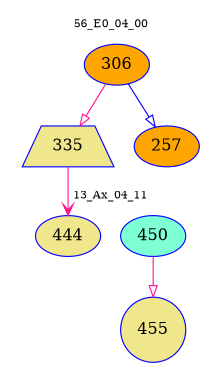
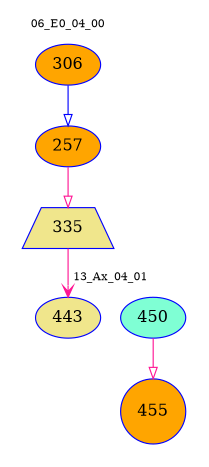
(111, 24) -> (68, 24)
(96, 100) -> (68, 182)
(111, 196) -> (111, 277)
(68, 236) -> (68, 318)
(153, 330) -> (153, 411)
